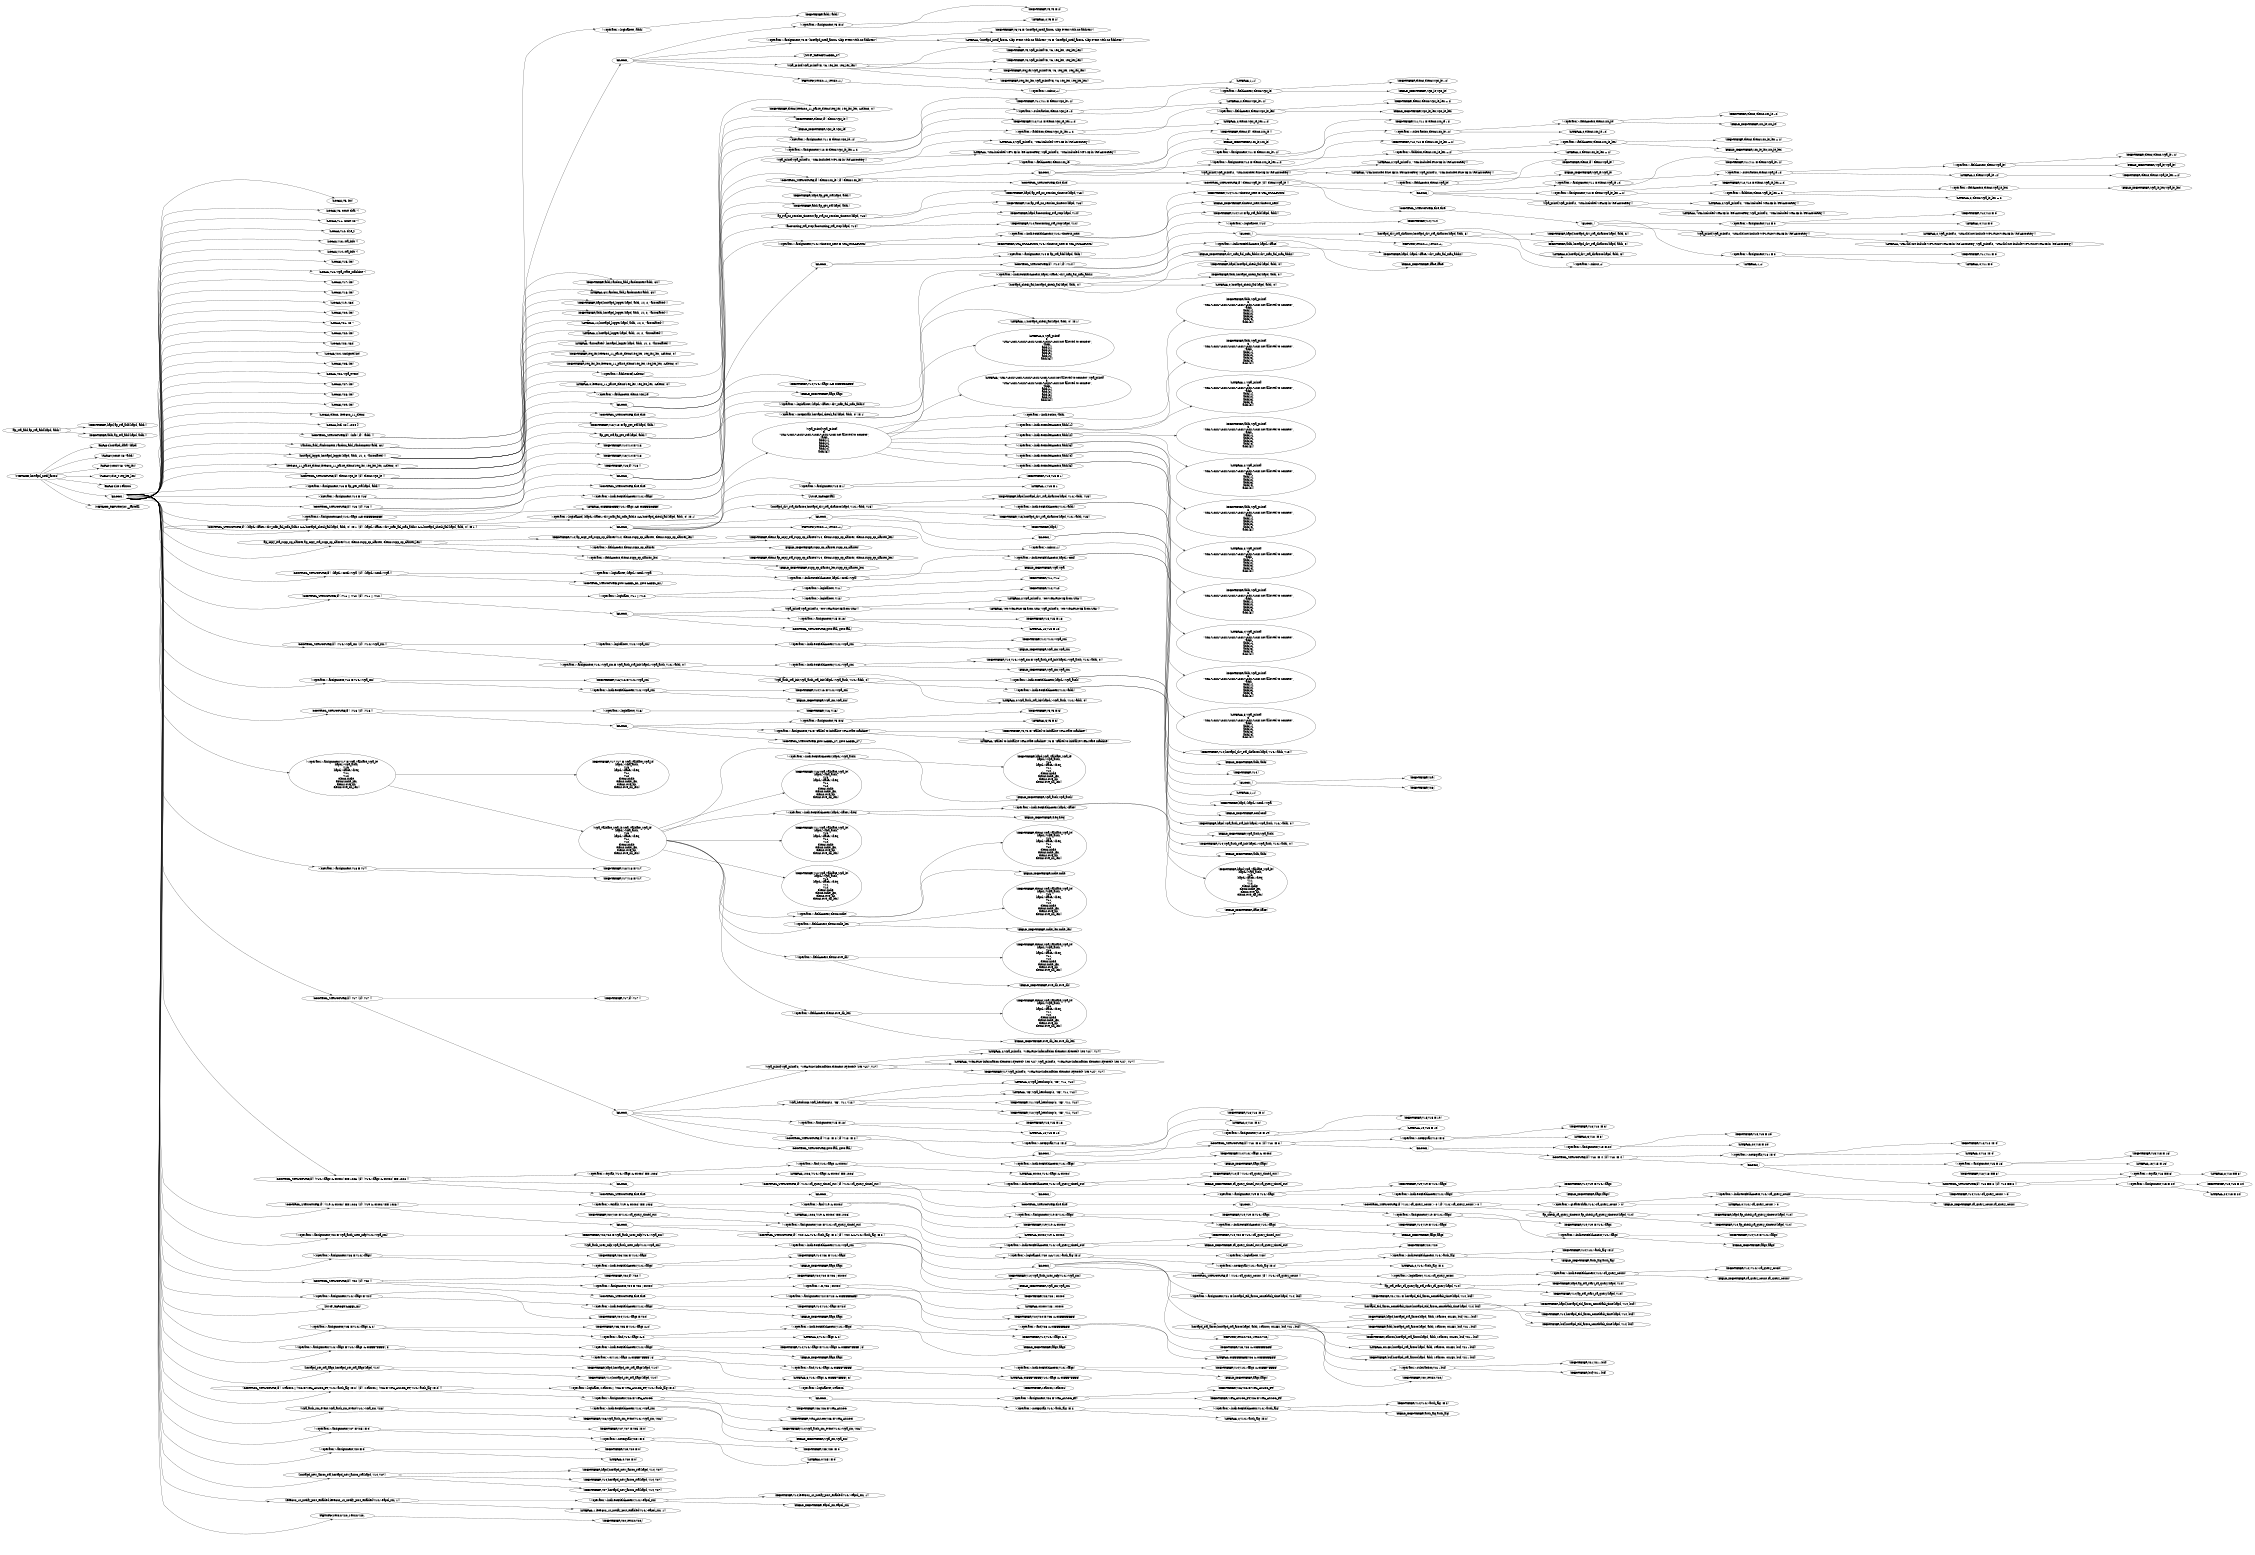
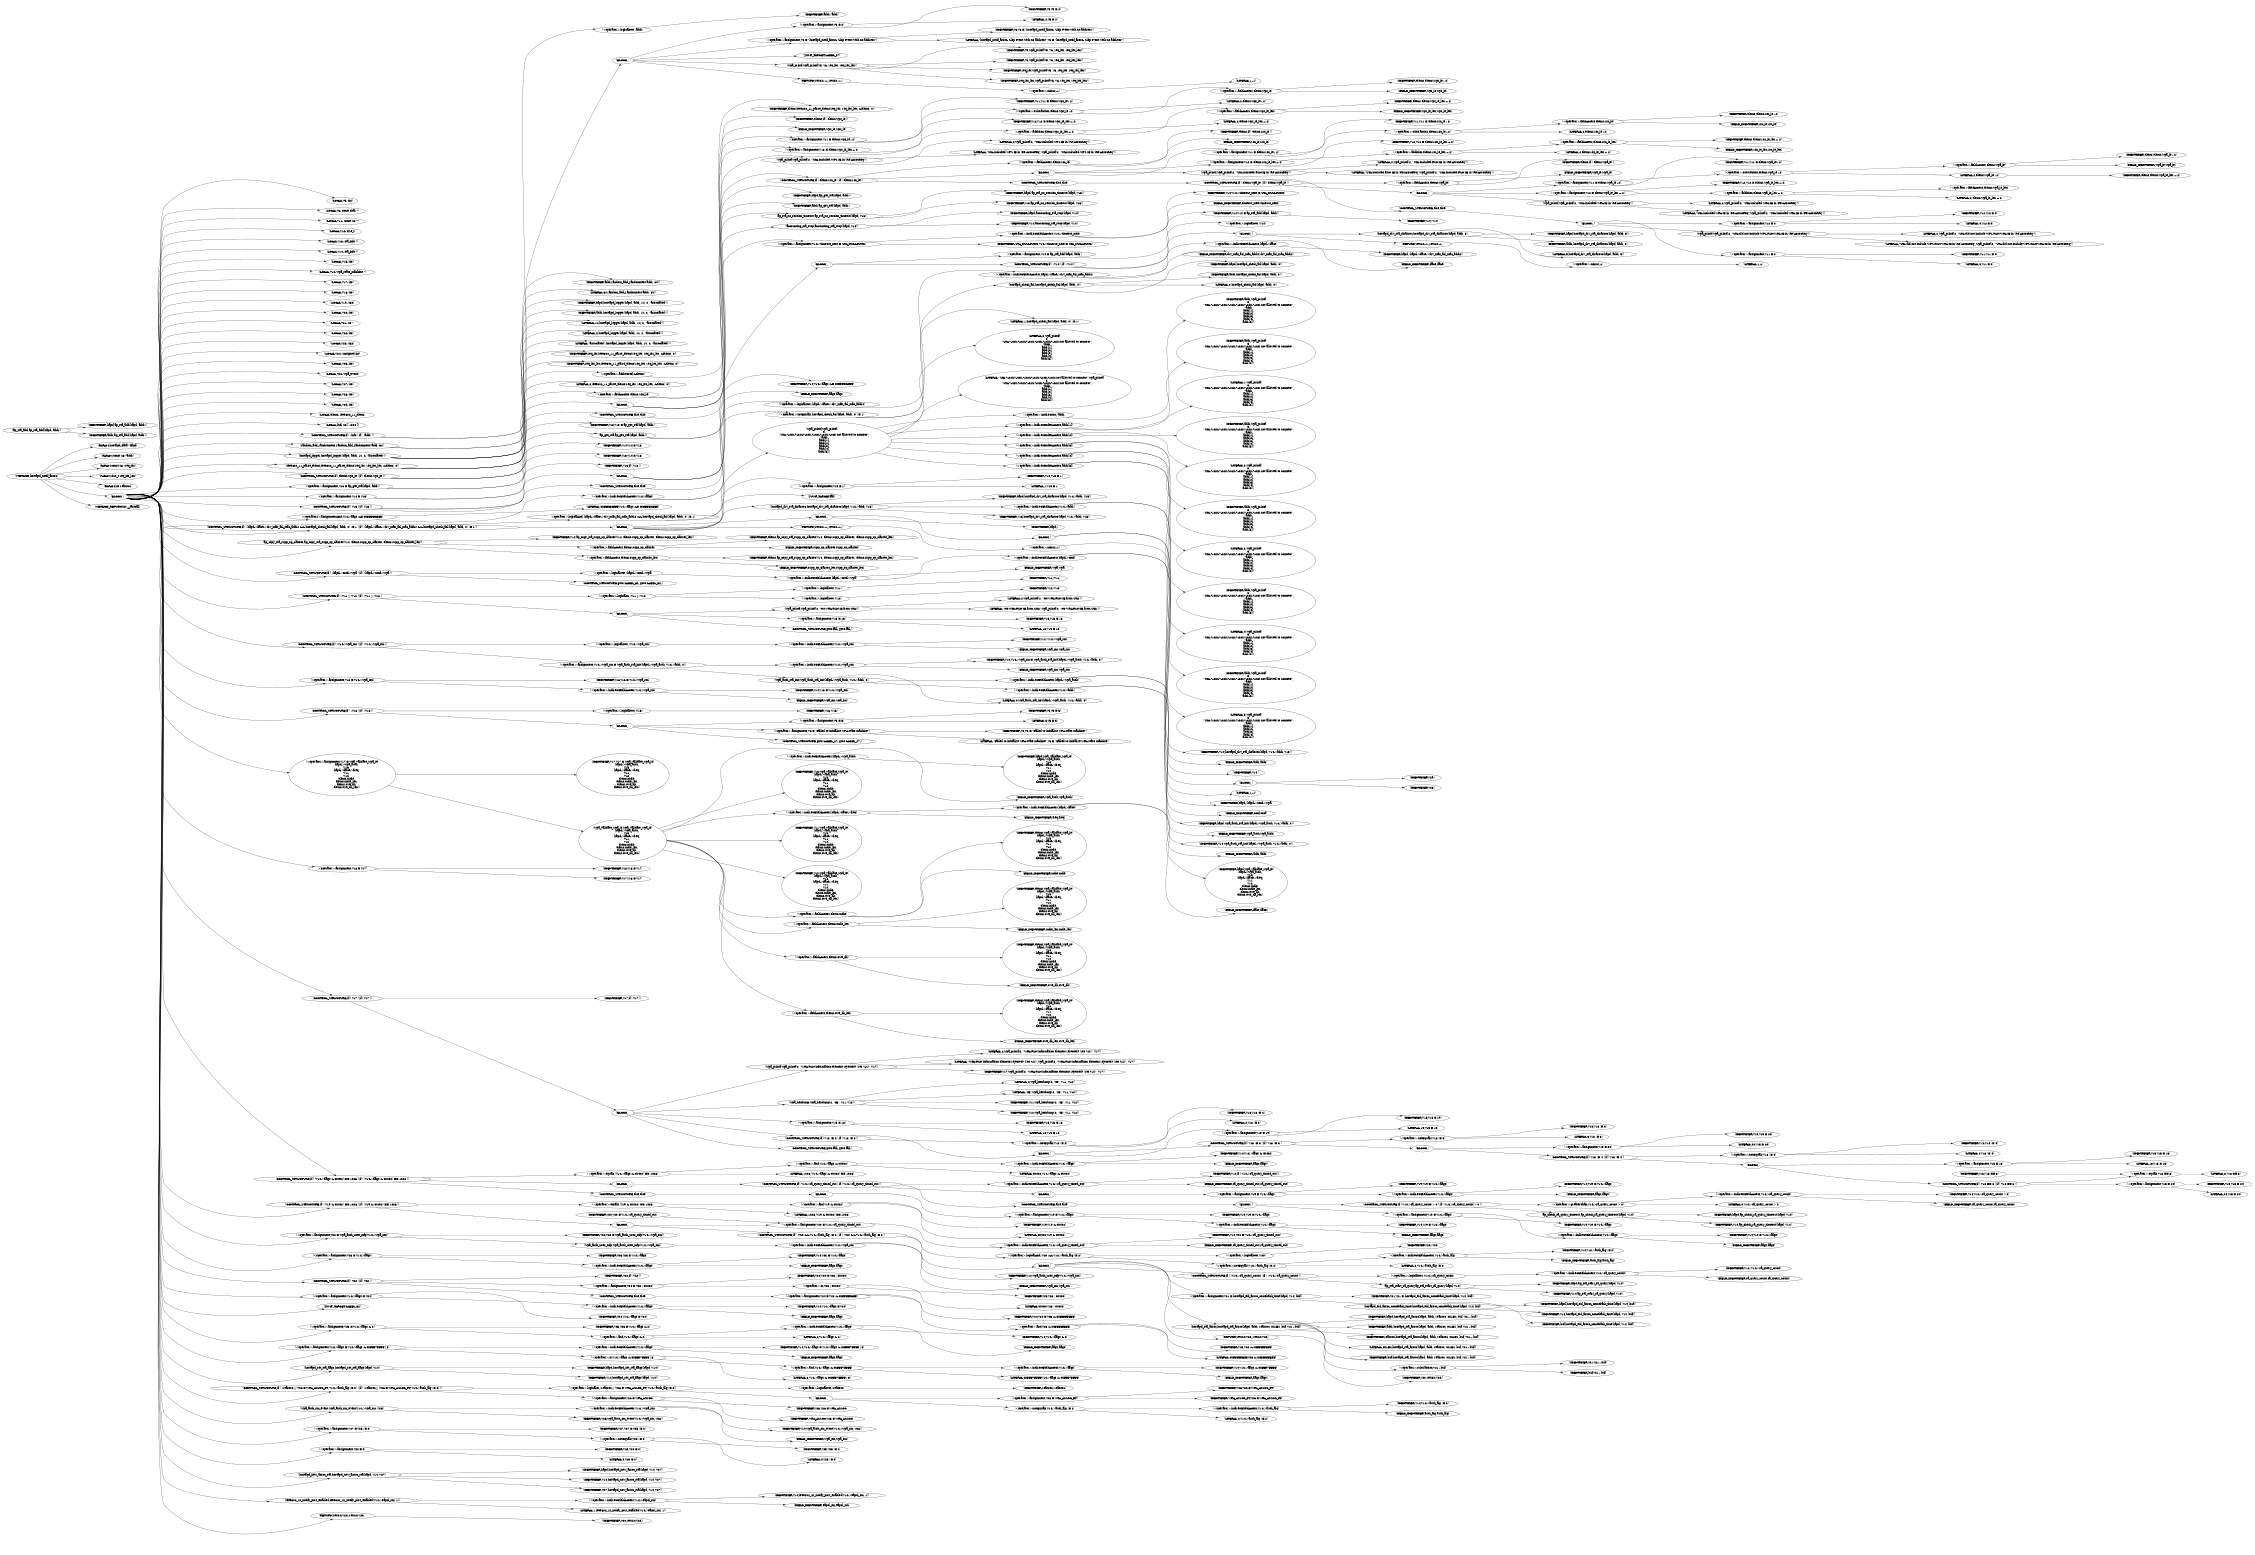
(2151, 188) -> none
(1336, 223) -> (1342, 218)
none -> (485, 1241)
